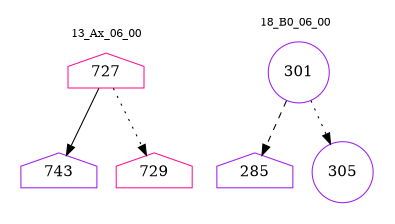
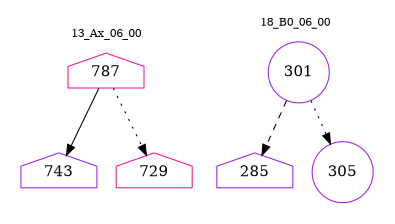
(106, 72) -> (106, 72)
